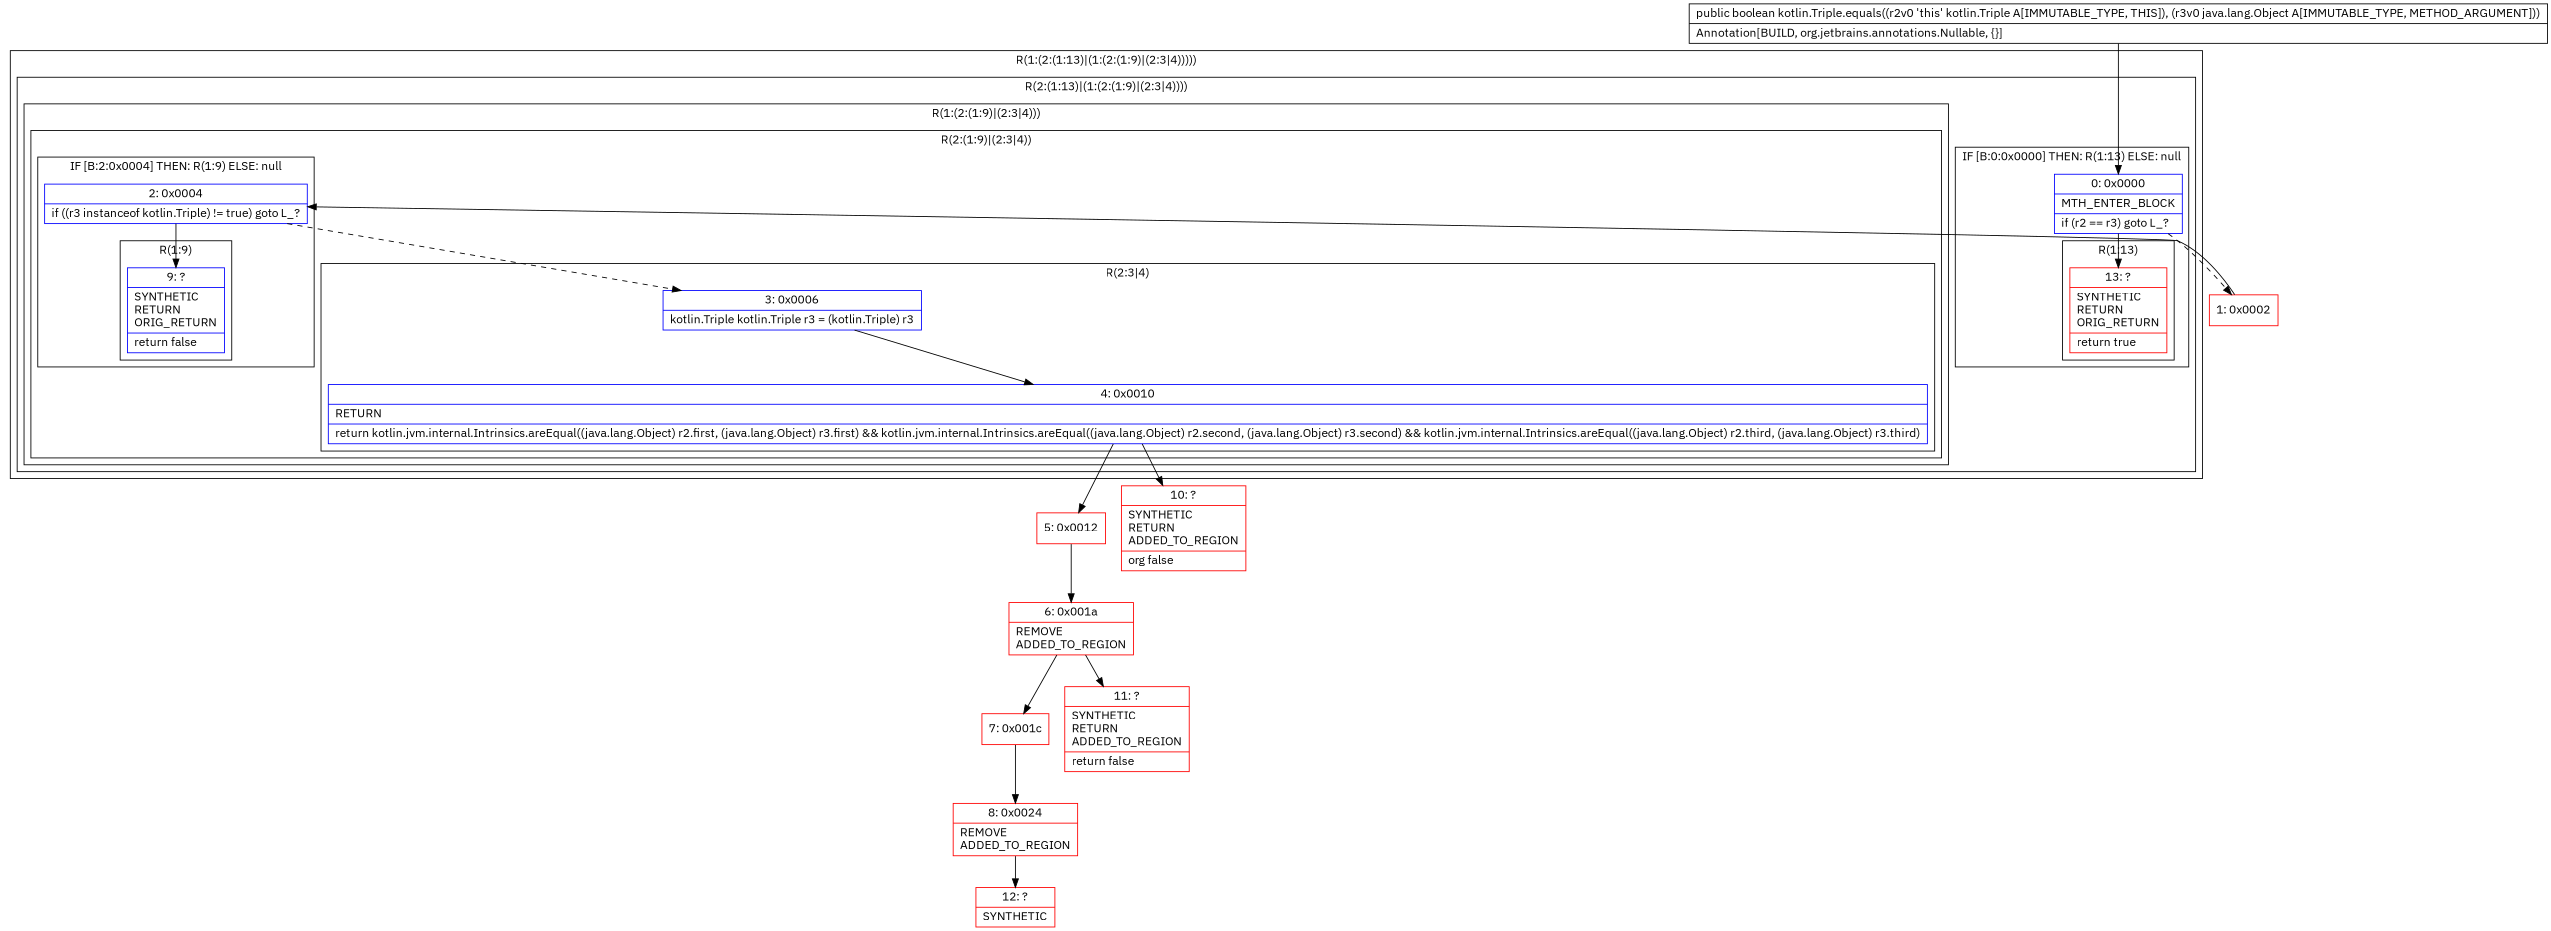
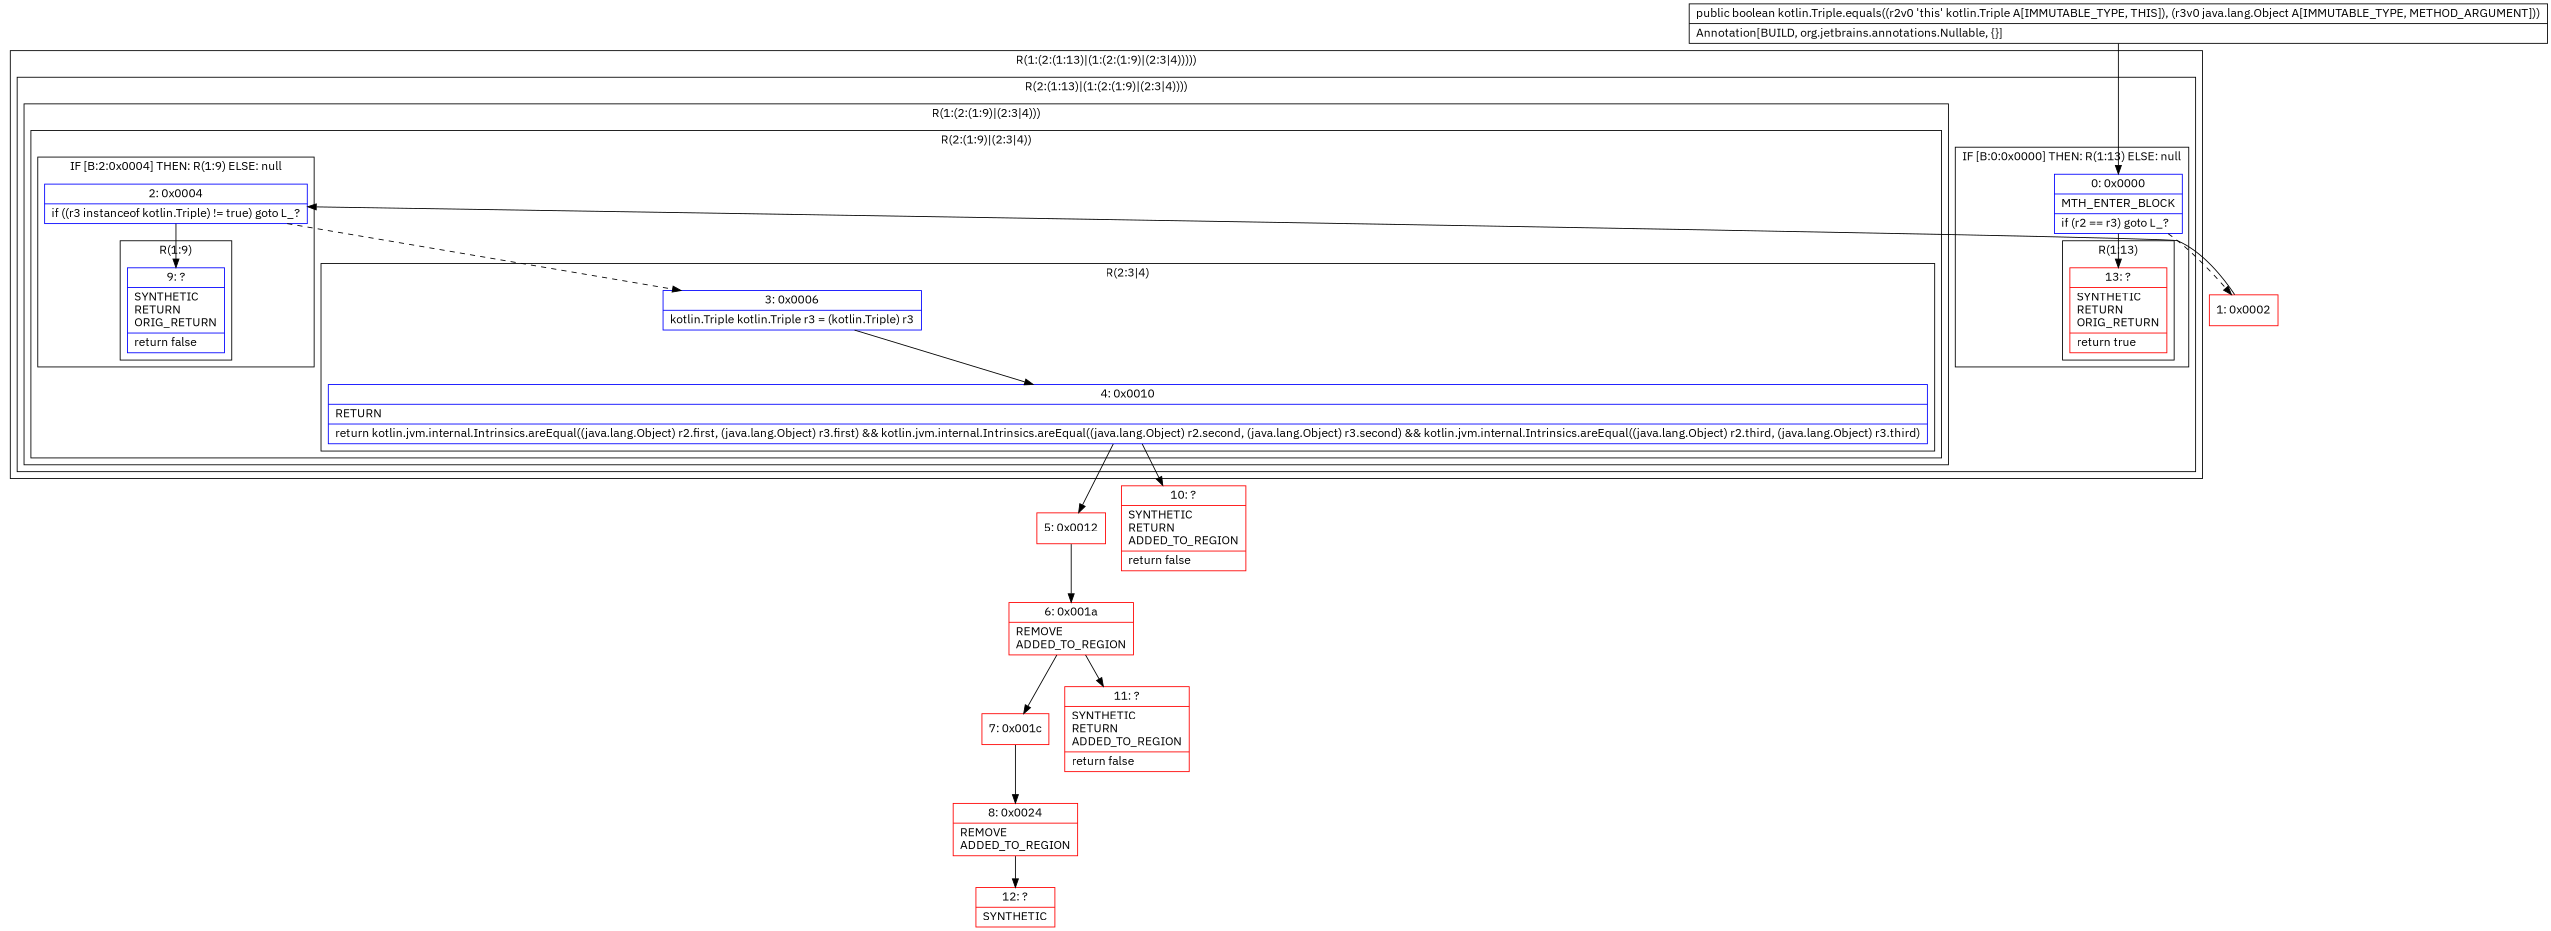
(1151, 560) -> (1160, 560)
